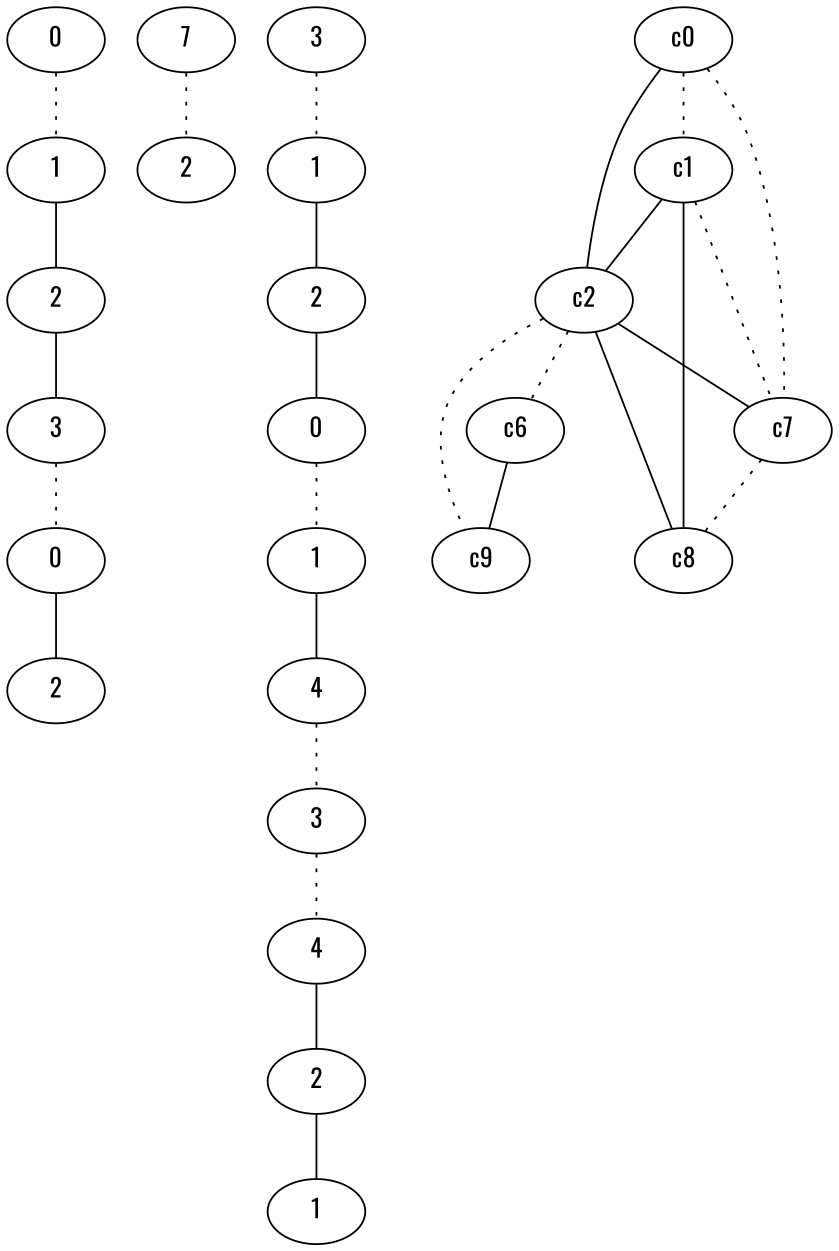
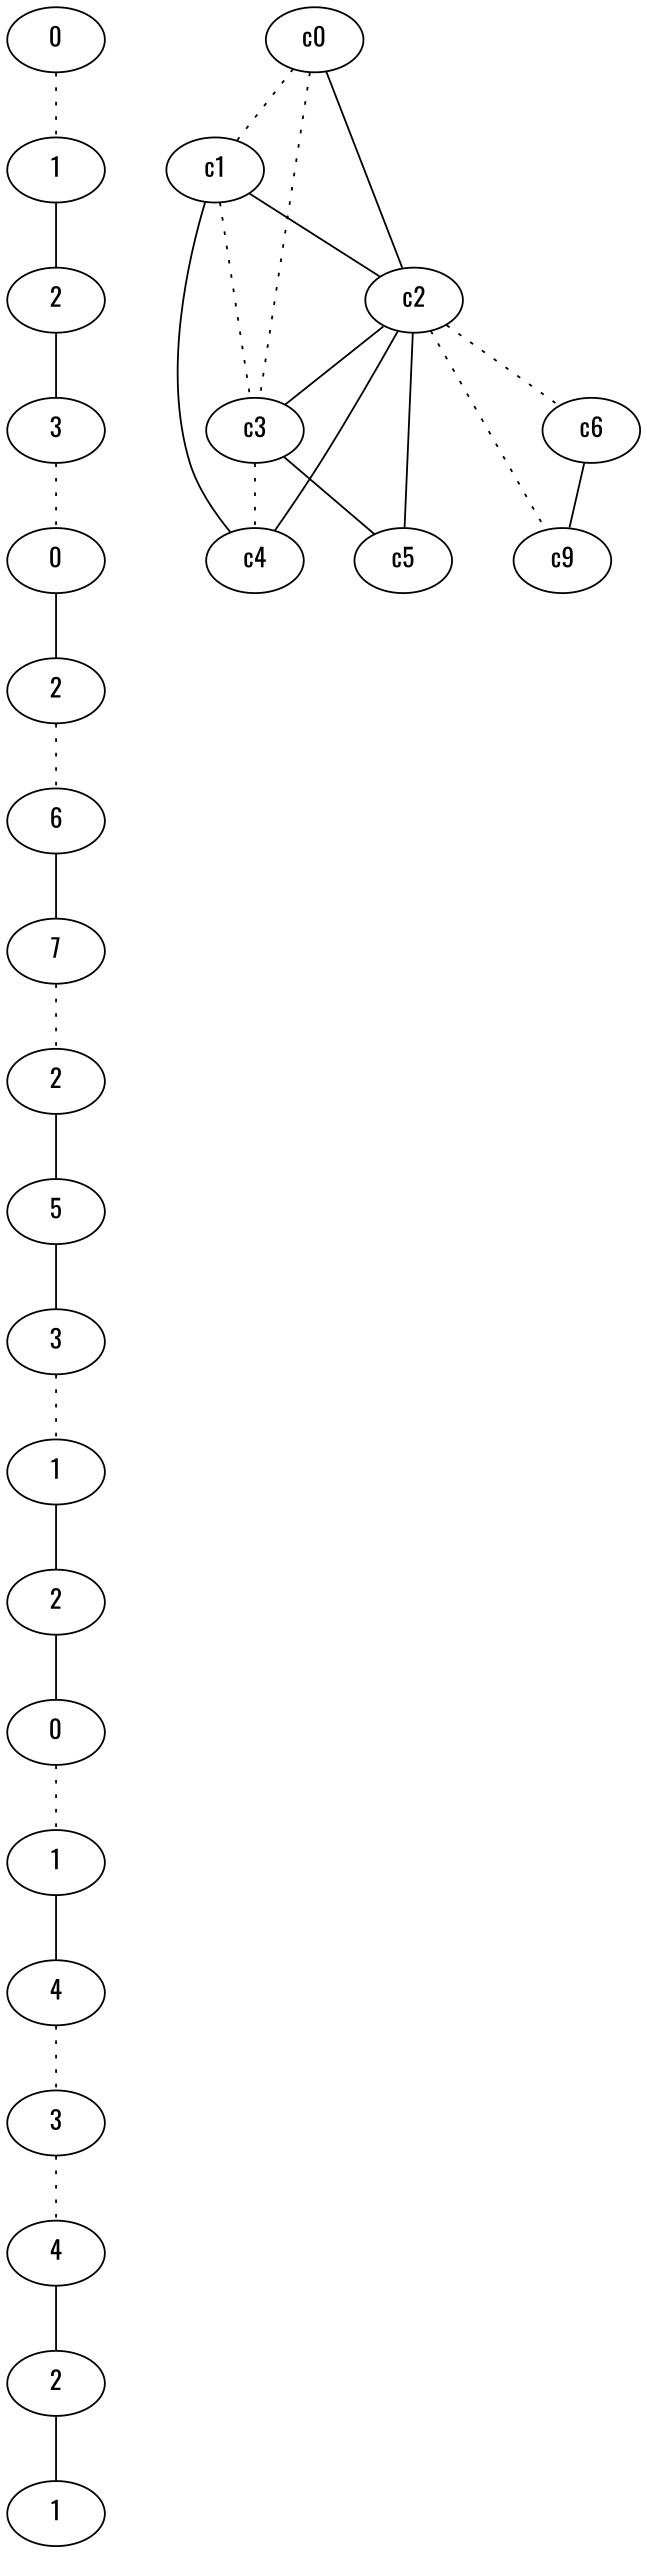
(783, 430) -> (255, 430)
none -> (403, 561)
(684, 561) -> (255, 561)
none -> (56, 821)
none -> (56, 1212)
